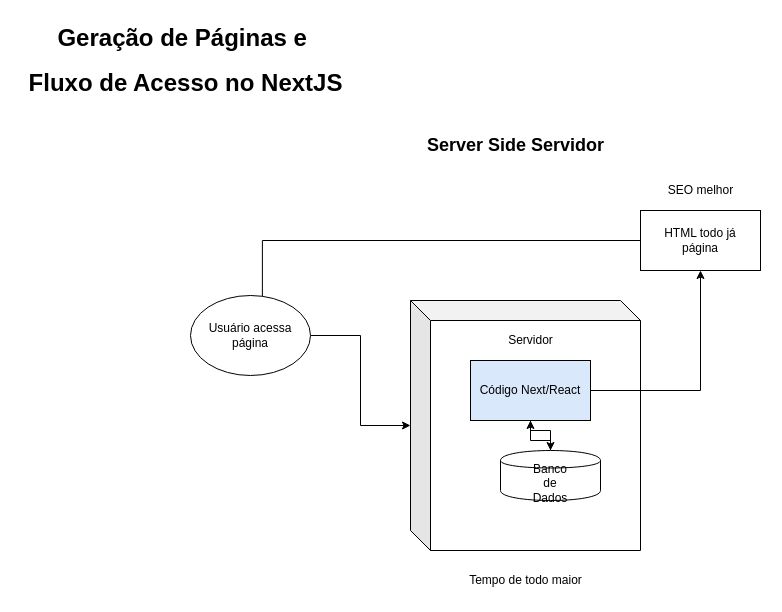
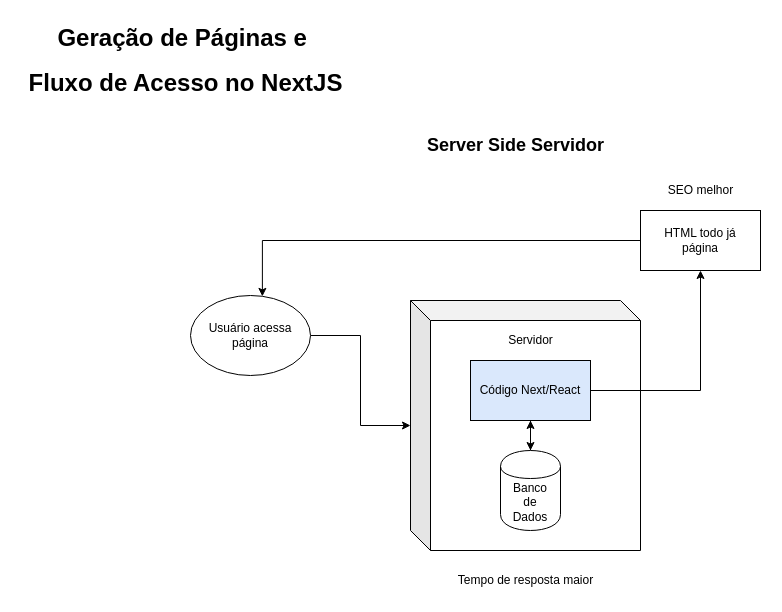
(262, 290) -> (262, 288)
(551, 476) -> (531, 491)
(526, 581) -> (526, 581)
